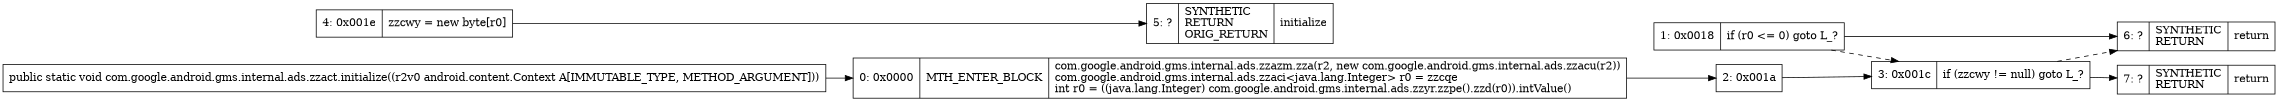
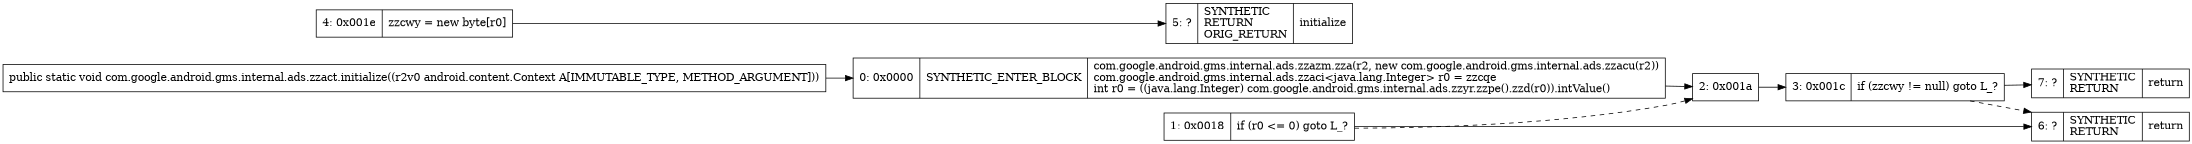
(1861, 55) -> (1529, 122)
(984, 78) -> (1004, 78)
